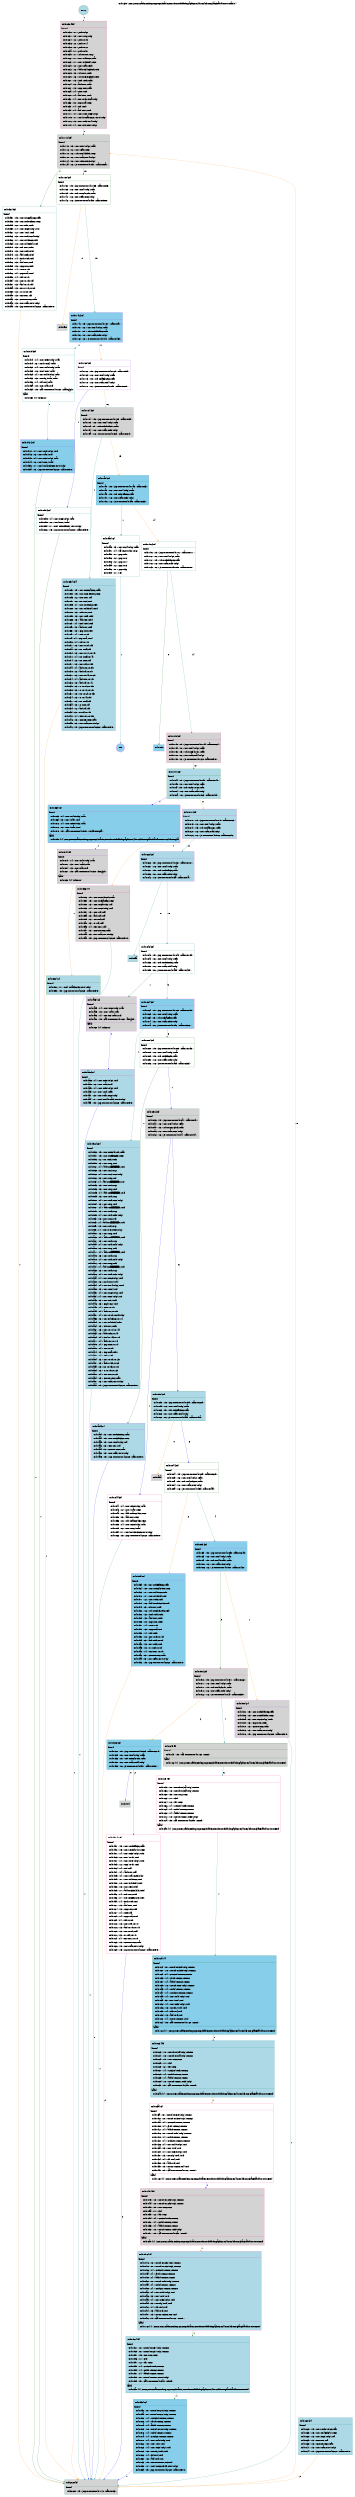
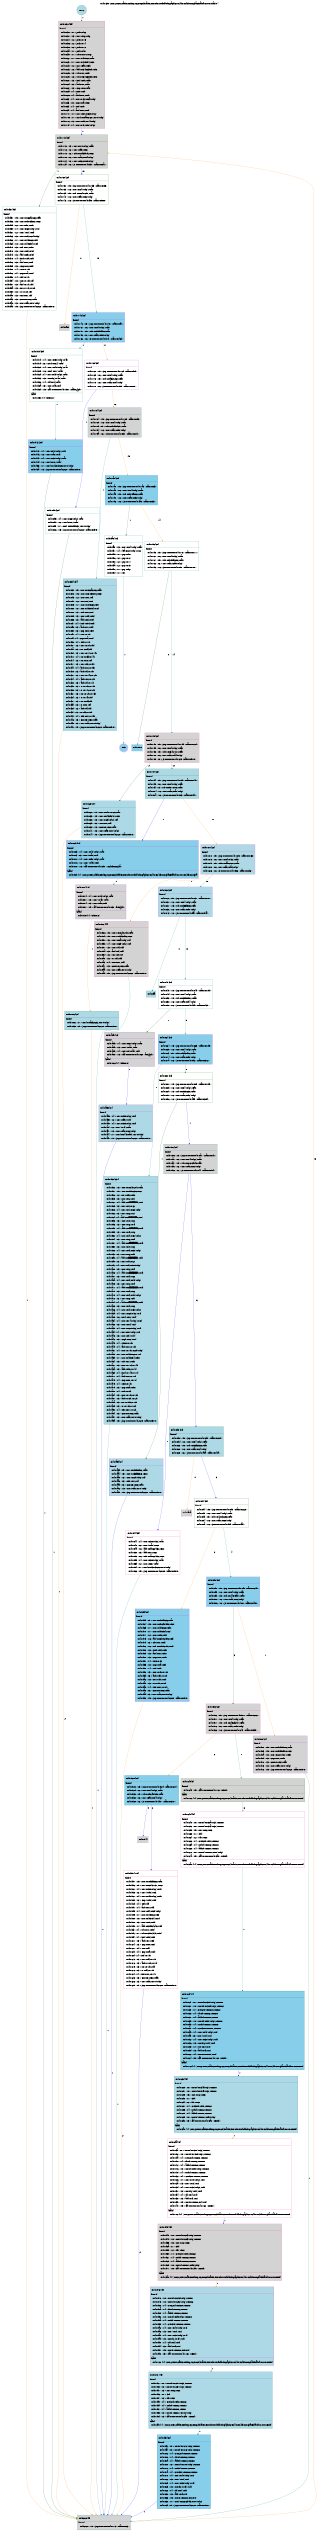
none -> (134, 780)
